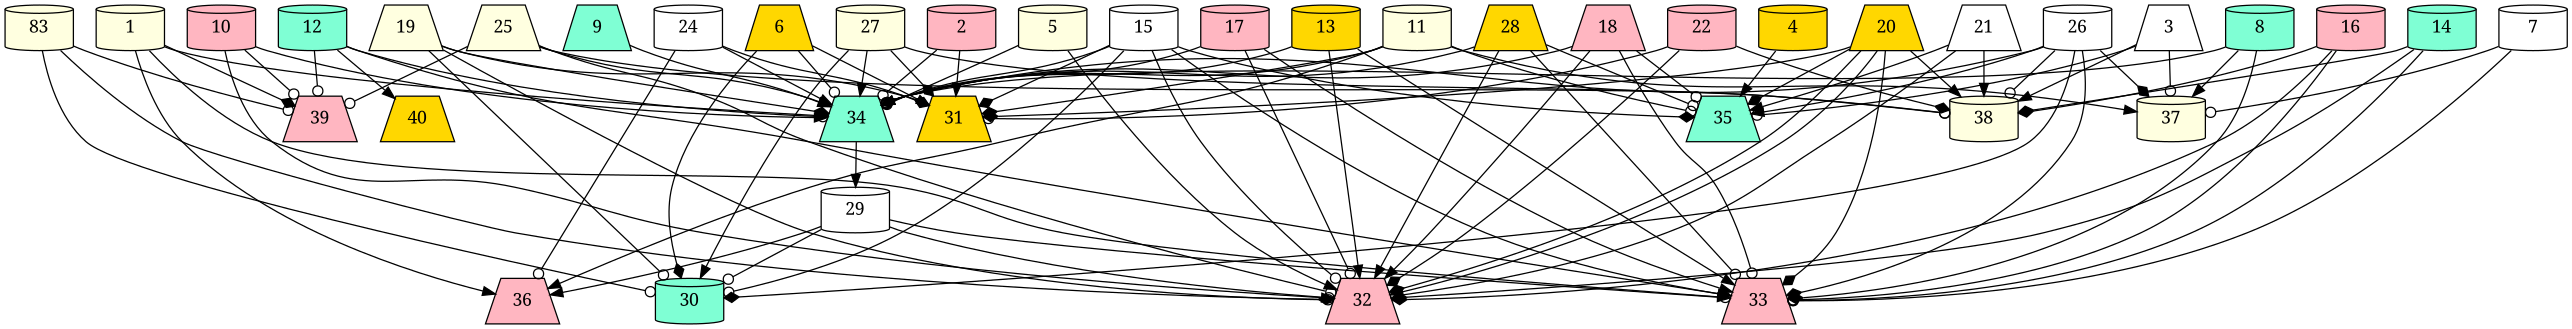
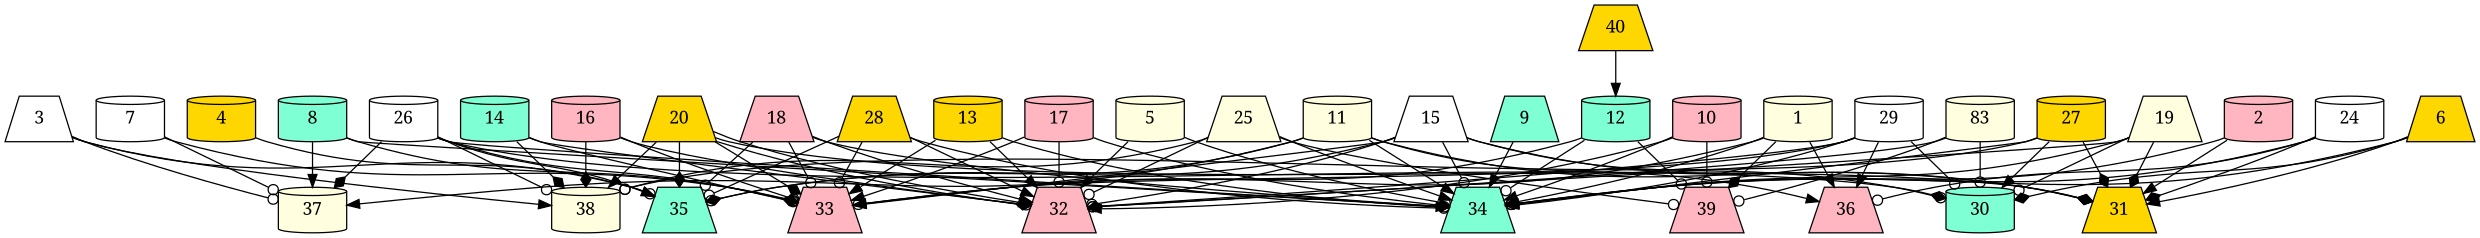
(871, 28) -> (2071, 119)
(1144, 28) -> (1431, 119)
(1702, 28) -> none
(1984, 28) -> none
(353, 63) -> (1616, 67)
(856, 158) -> (1688, 180)
(1892, 245) -> (819, 177)
